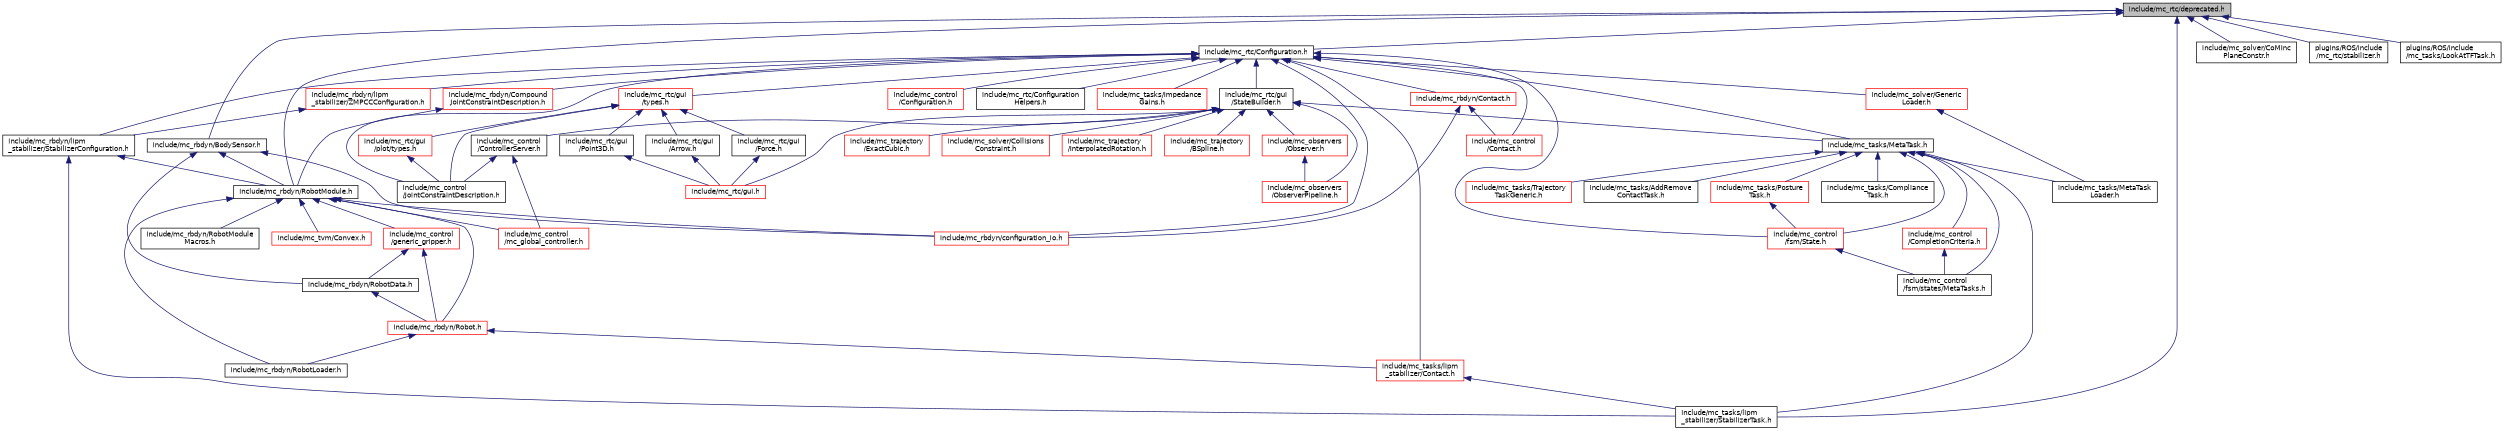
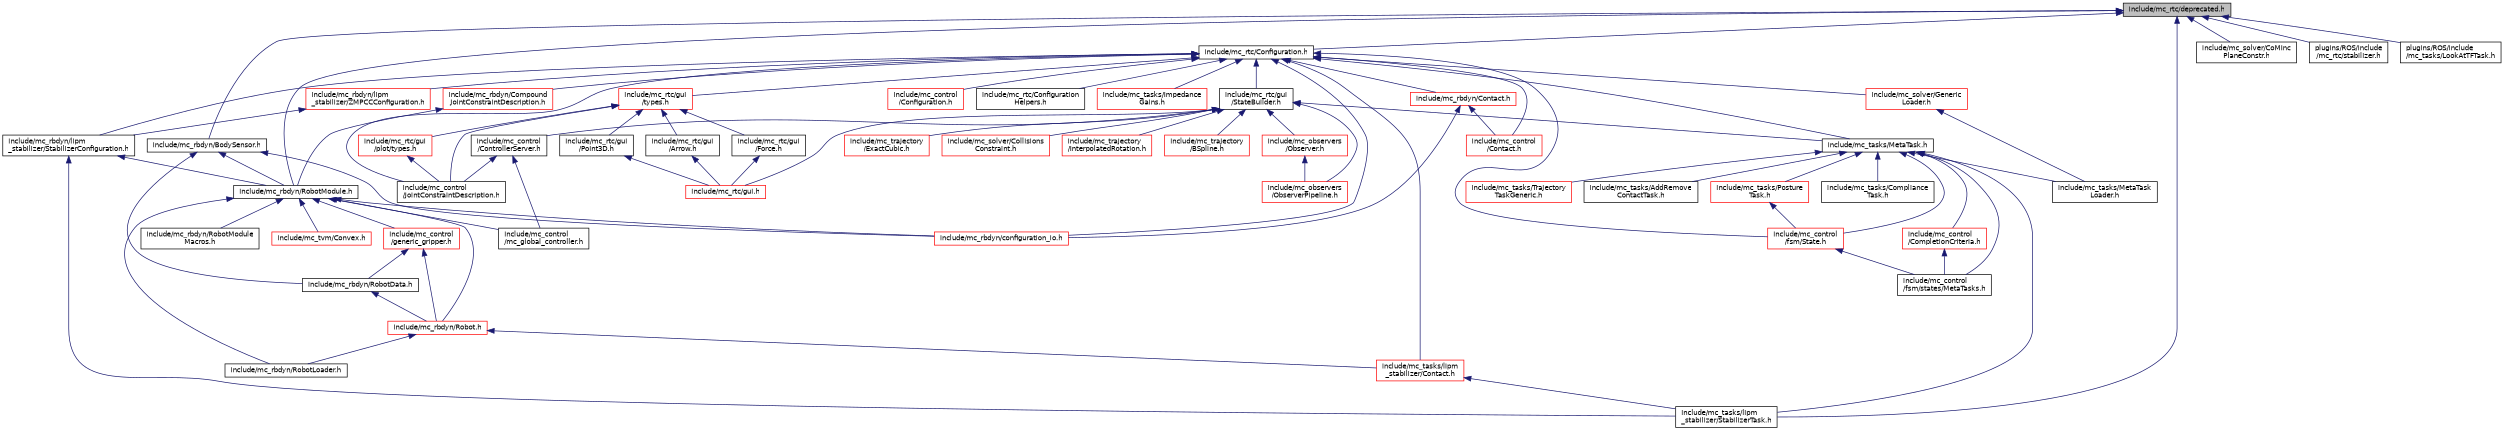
(544, 239) -> (544, 239)
